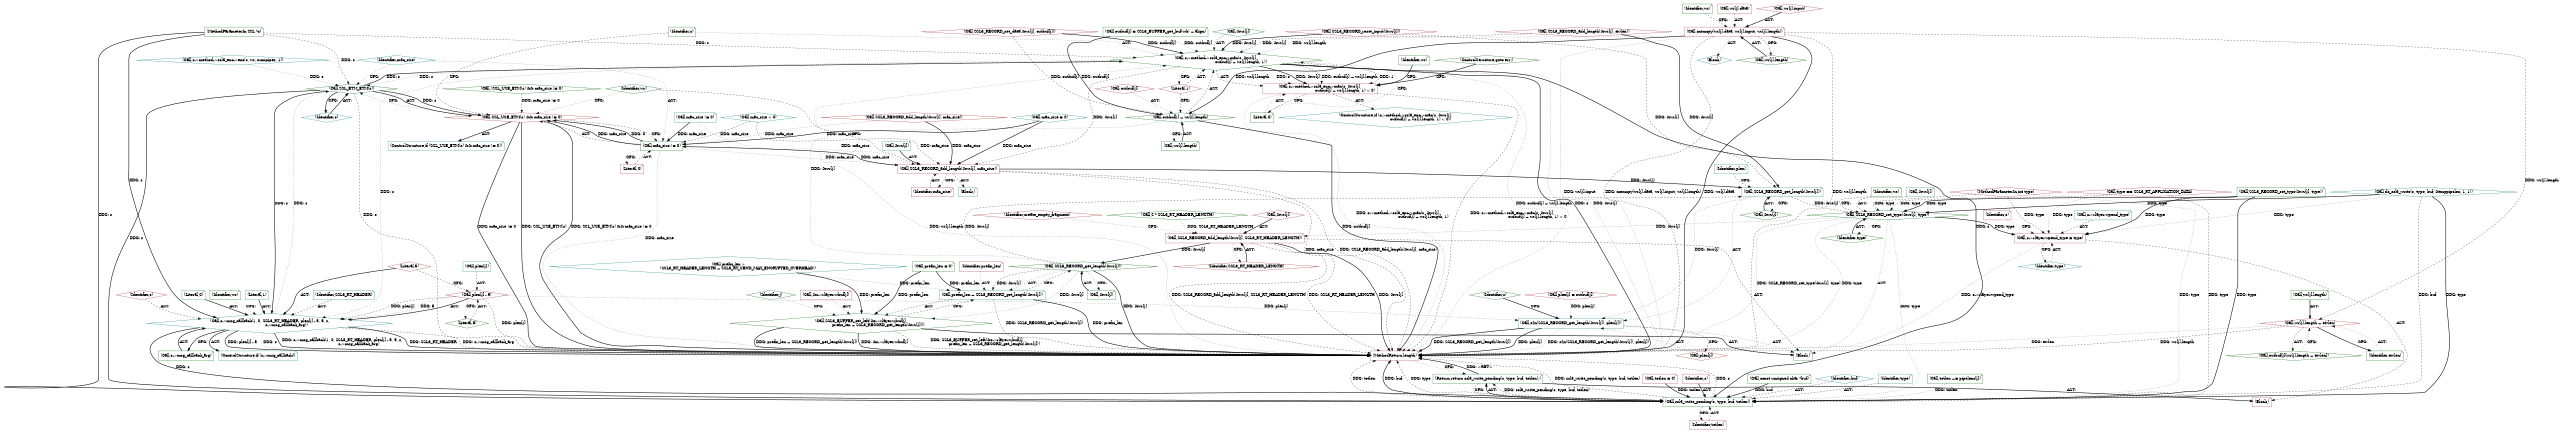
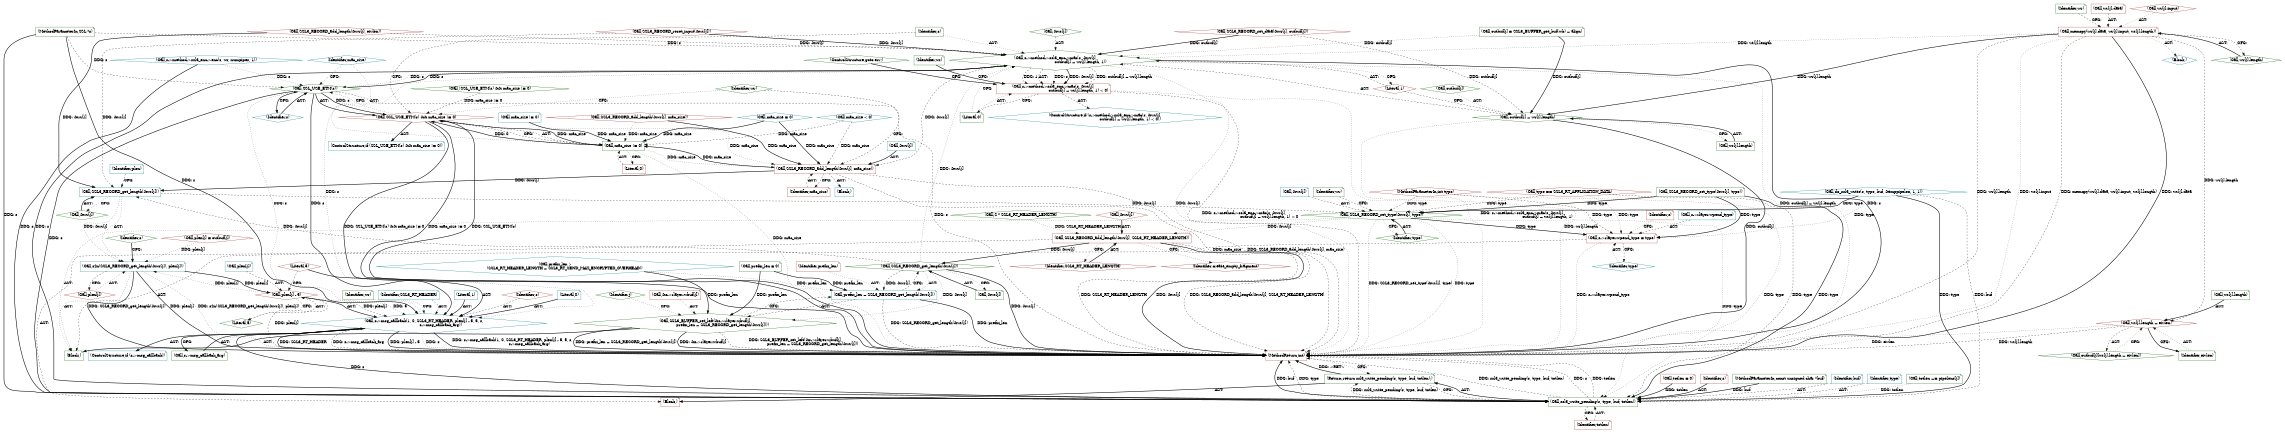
(1765, 19) -> (2138, 19)
(352, 89) -> (315, 89)
(1125, 89) -> (1450, 89)
(1127, 226) -> (1177, 254)
none -> (227, 278)
(1395, 356) -> (1286, 356)
(1779, 379) -> (1780, 379)
(1845, 379) -> (1847, 379)
none -> (583, 397)
